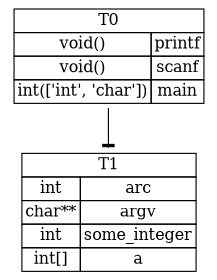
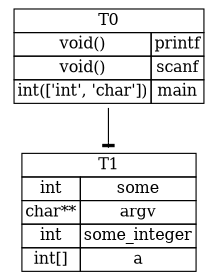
(138, 188) -> (138, 188)
